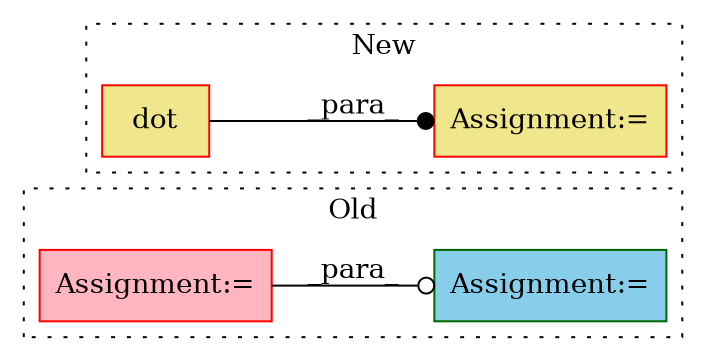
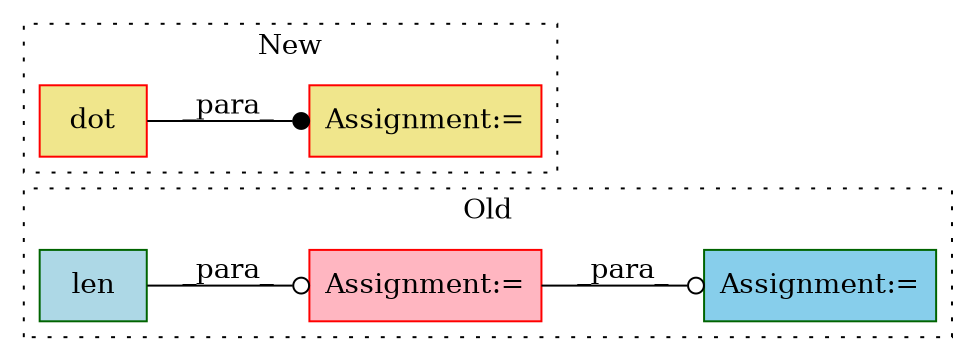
none -> (93, 286)
